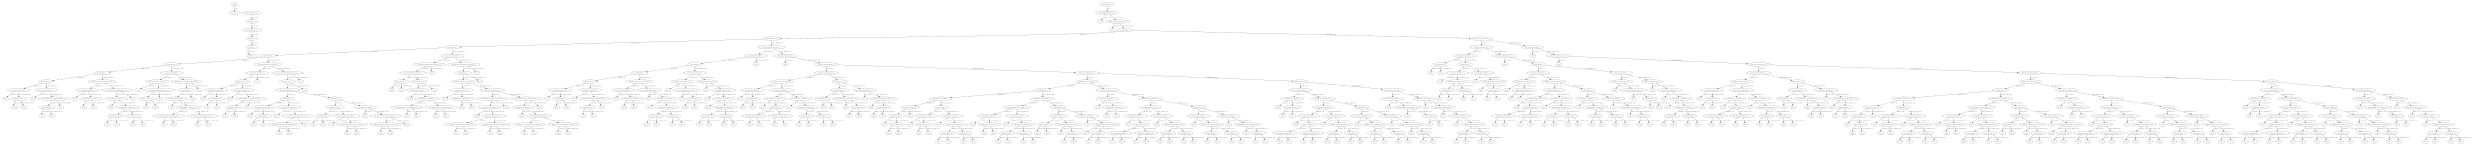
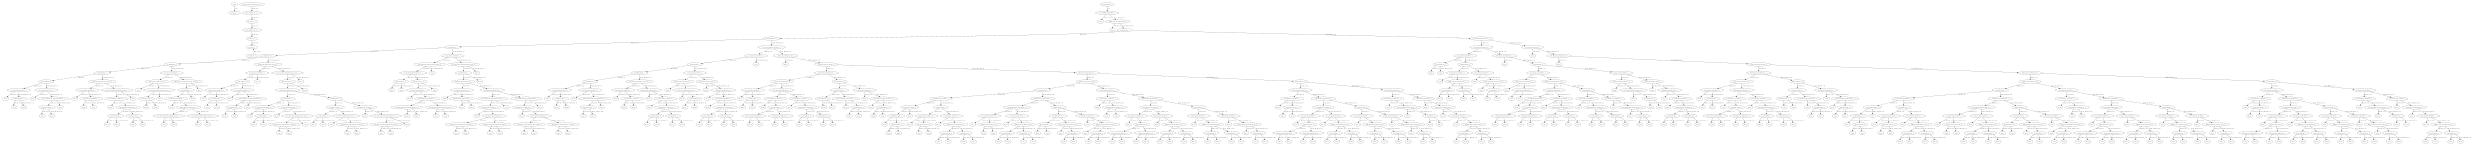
none -> (252, 4)
(248, 51) -> (254, 52)
